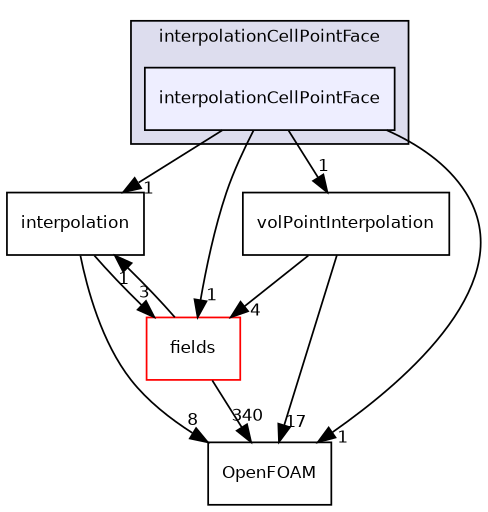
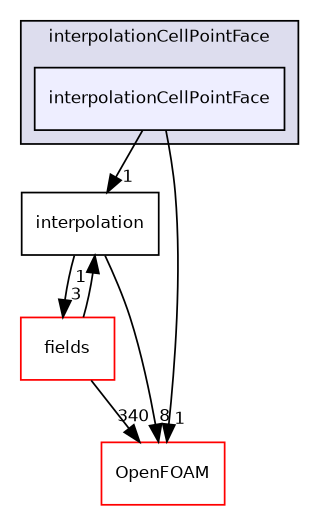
(220, 213) -> none
(346, 224) -> none
(270, 474) -> (163, 474)
